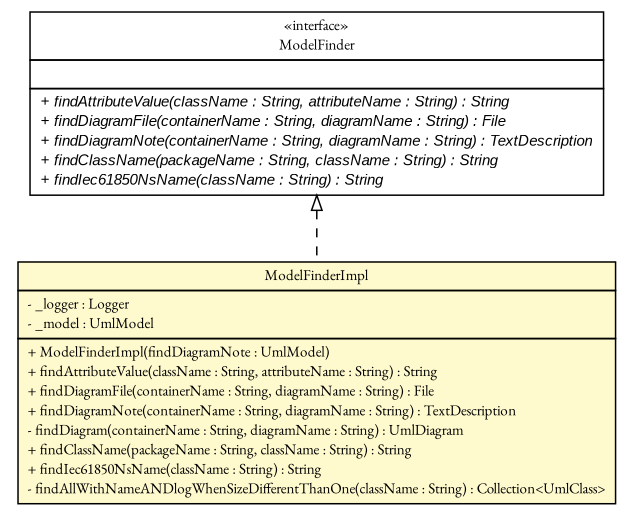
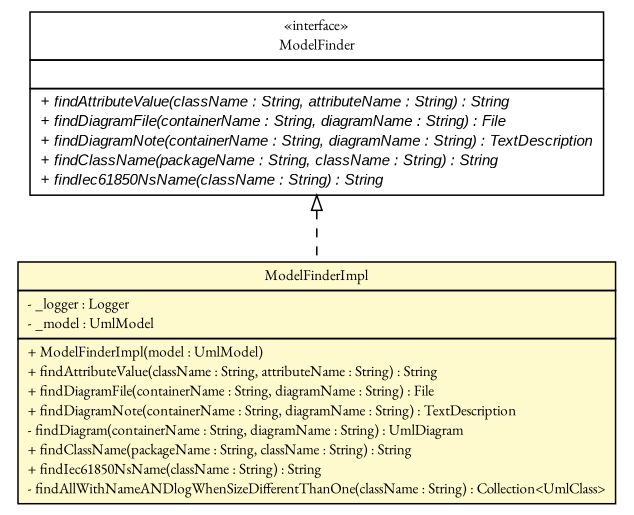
(179, 352) -> (146, 352)
